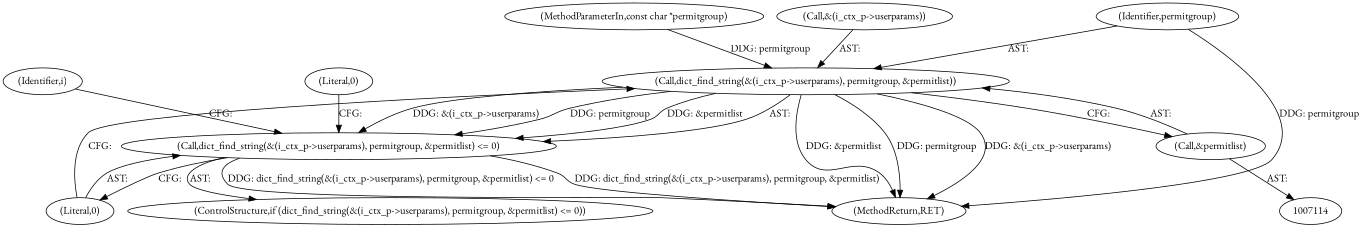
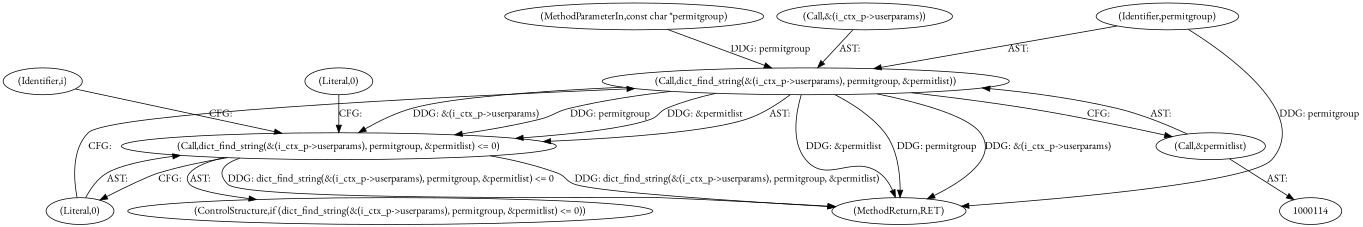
(1311, 211) -> (1311, 211)
